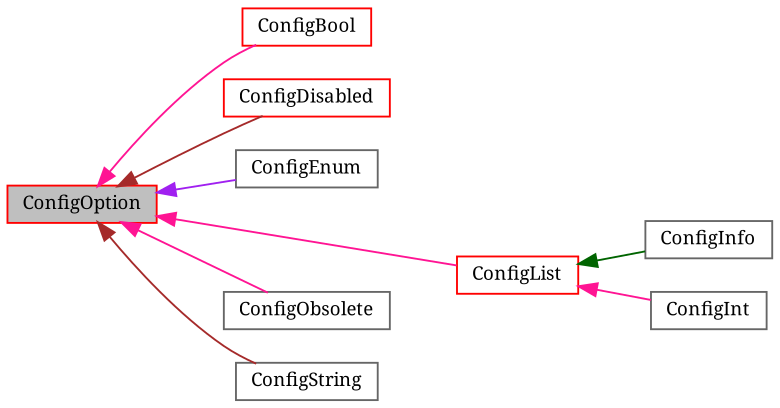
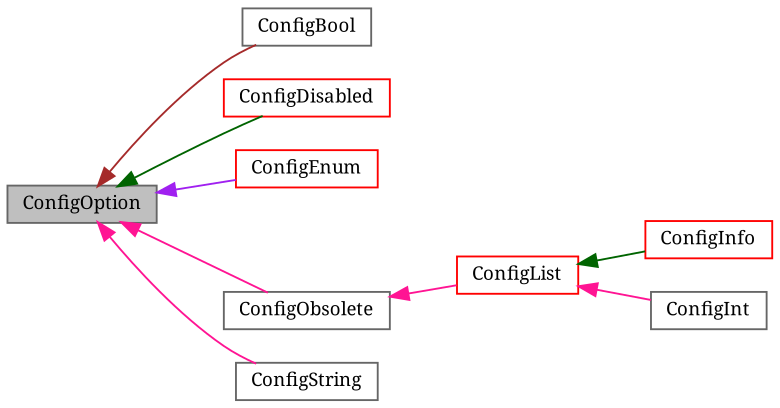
(307, 27) -> (307, 27)
(177, 101) -> (177, 101)
(198, 146) -> (198, 146)
(307, 169) -> (307, 169)
(82, 204) -> (82, 204)
(709, 240) -> (709, 240)
(316, 242) -> (432, 289)
(177, 308) -> (177, 308)
